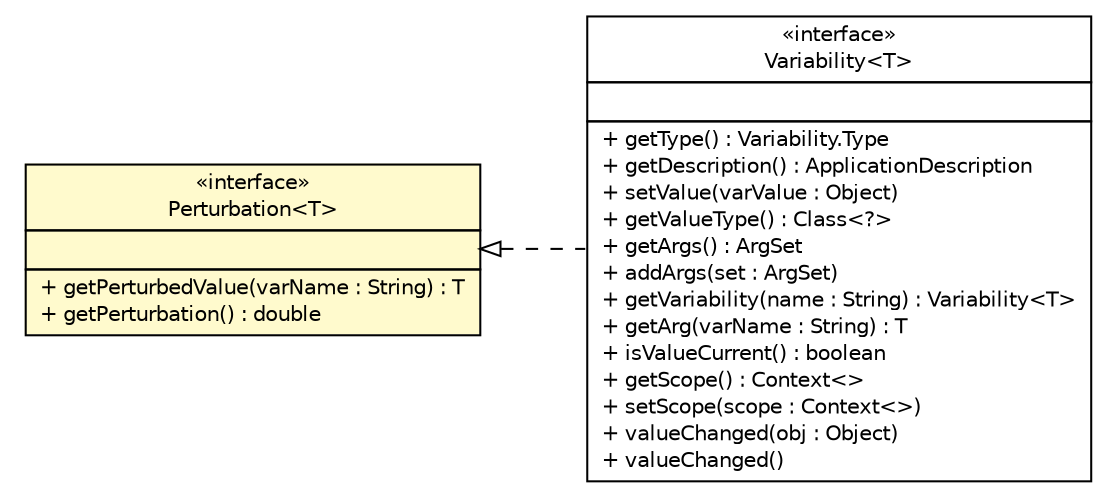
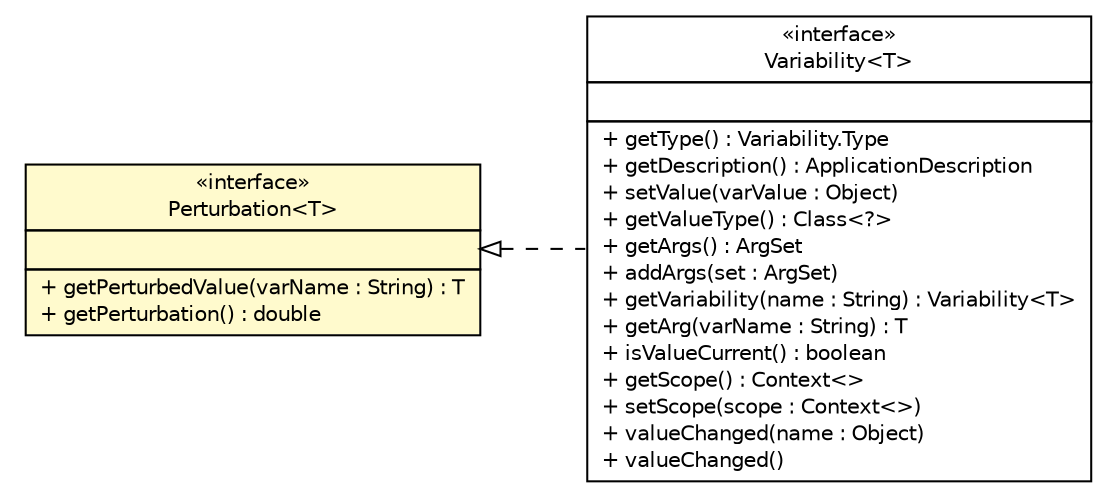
(751, 434) -> (763, 434)
